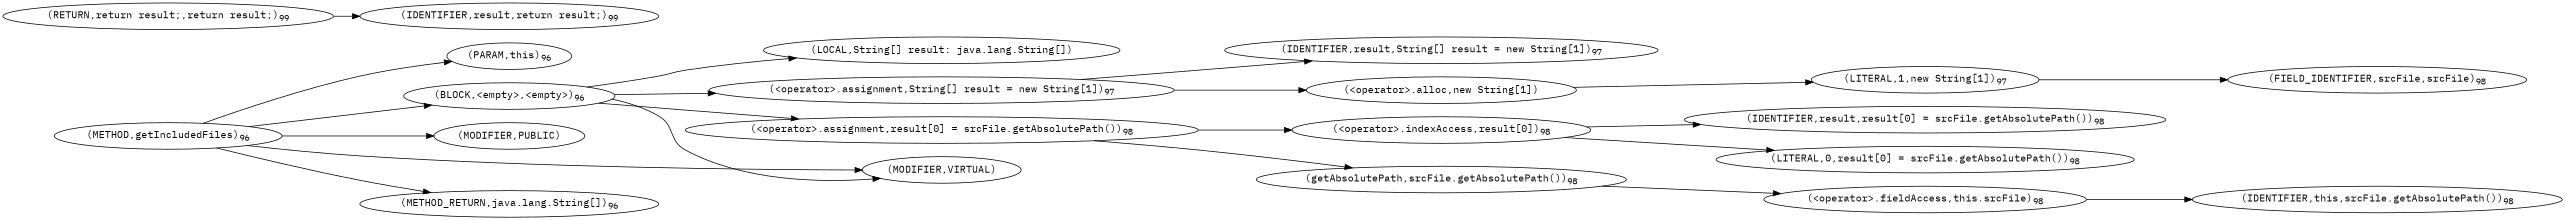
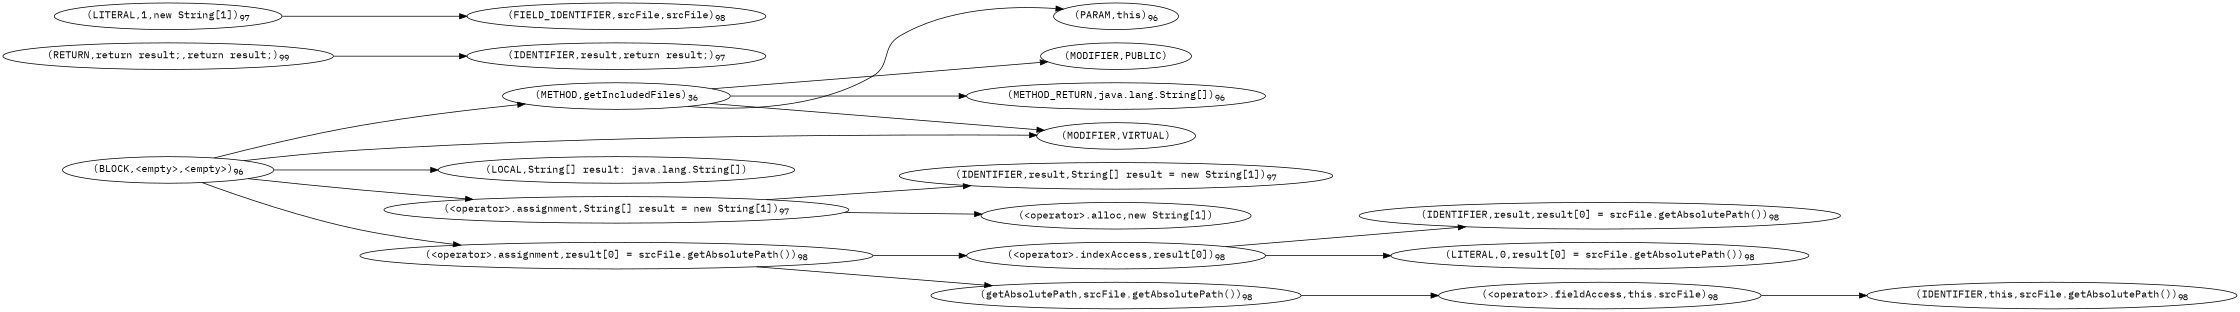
(613, 15) -> (720, 55)
(1689, 85) -> none
(337, 116) -> (365, 125)
(245, 135) -> (693, 95)
